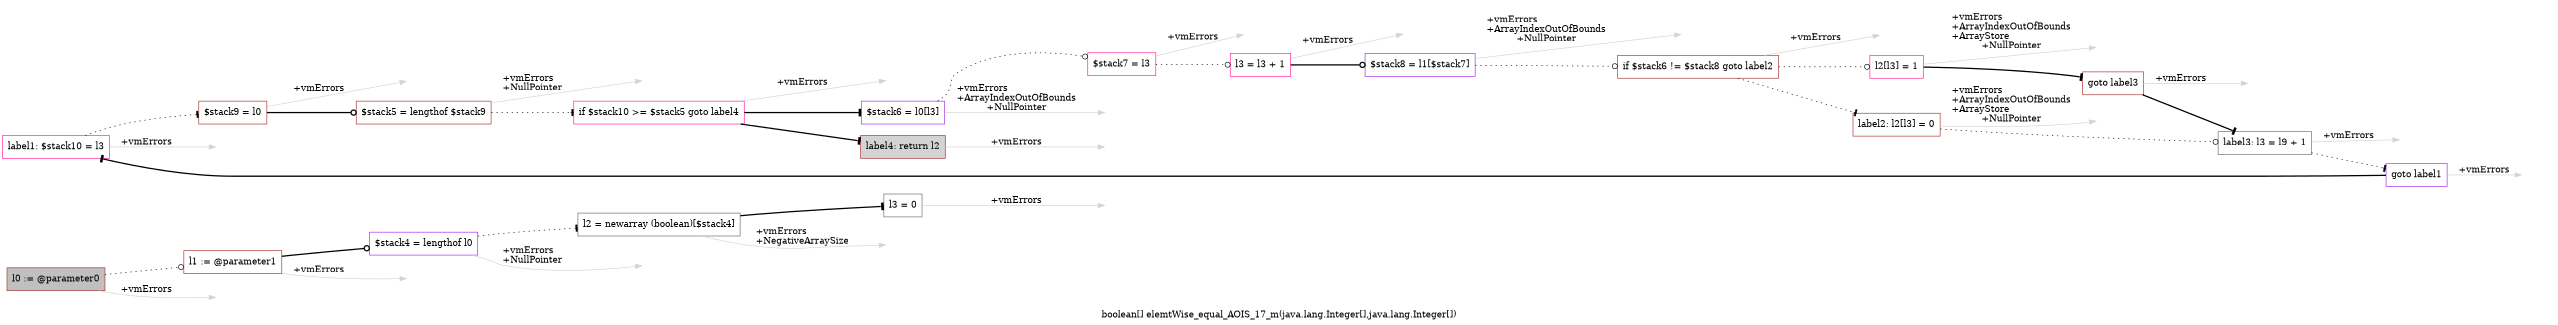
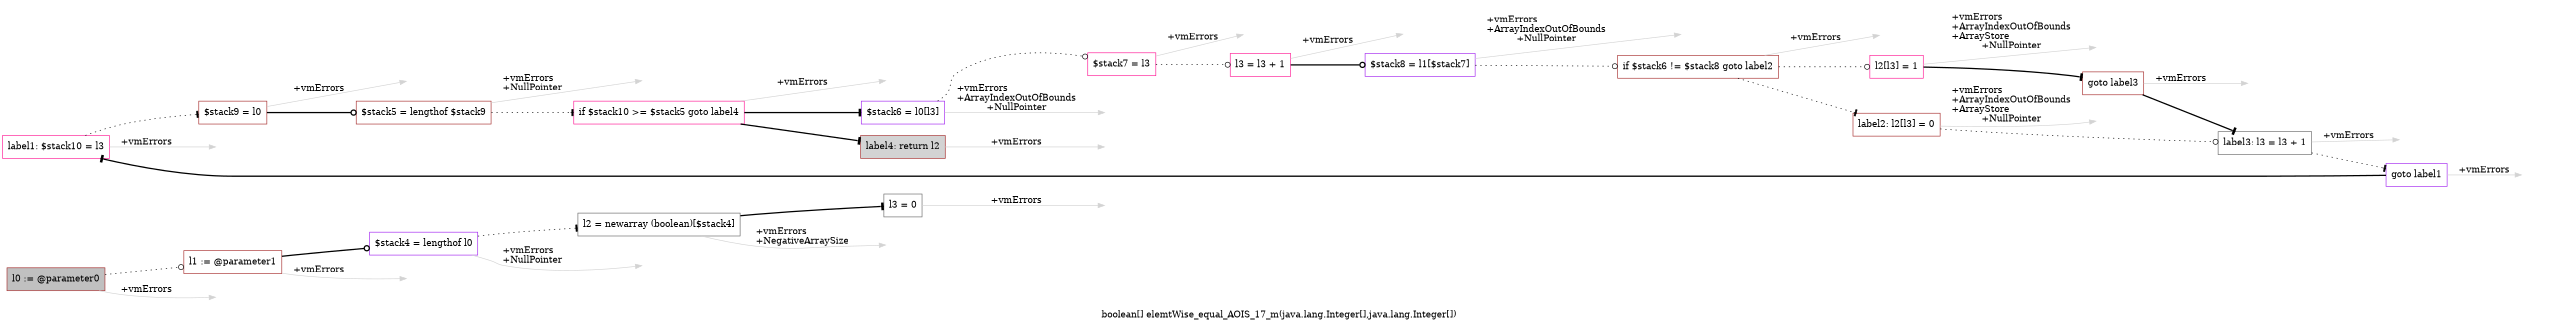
(2265, 143) -> (2265, 143)
